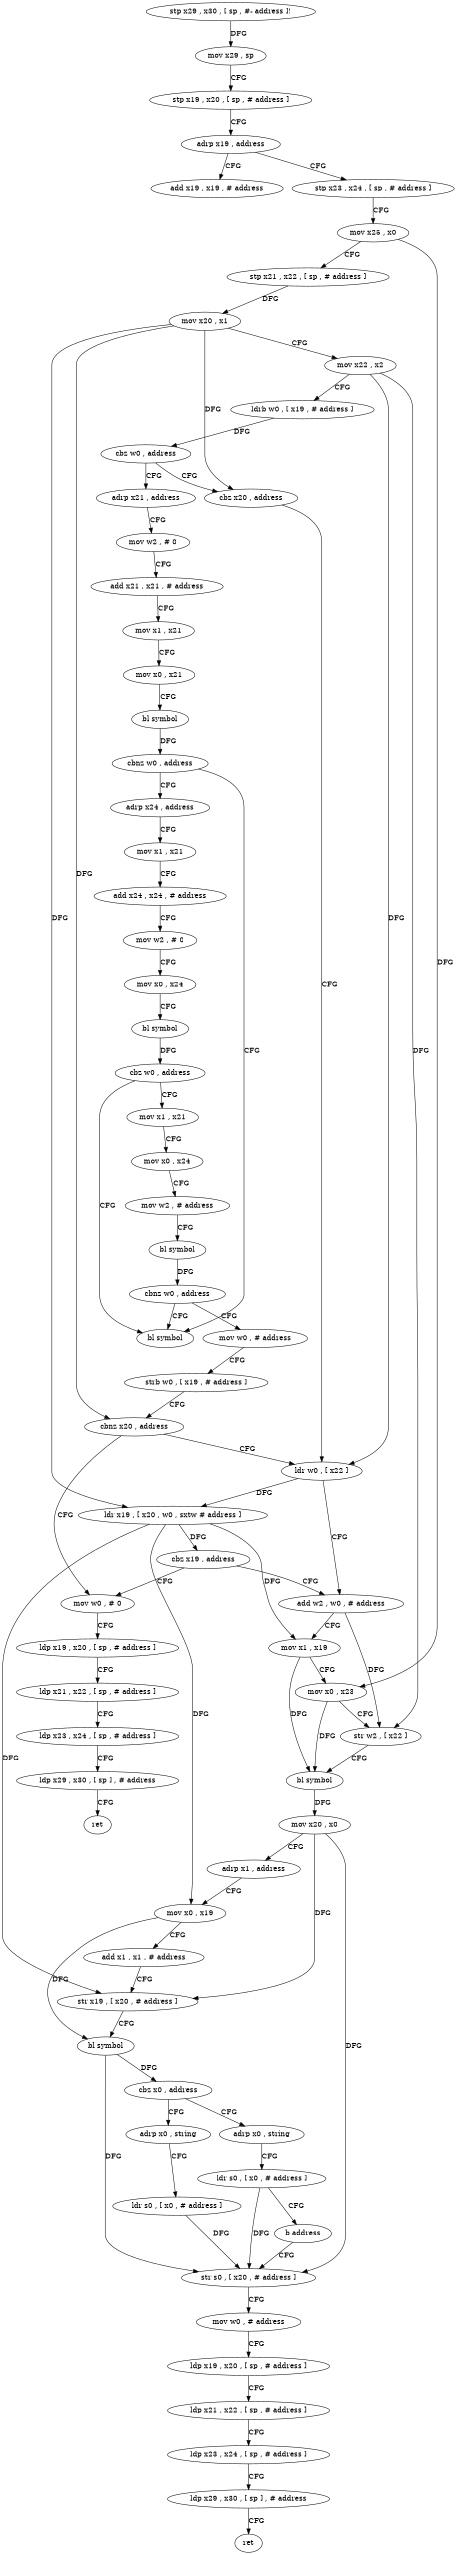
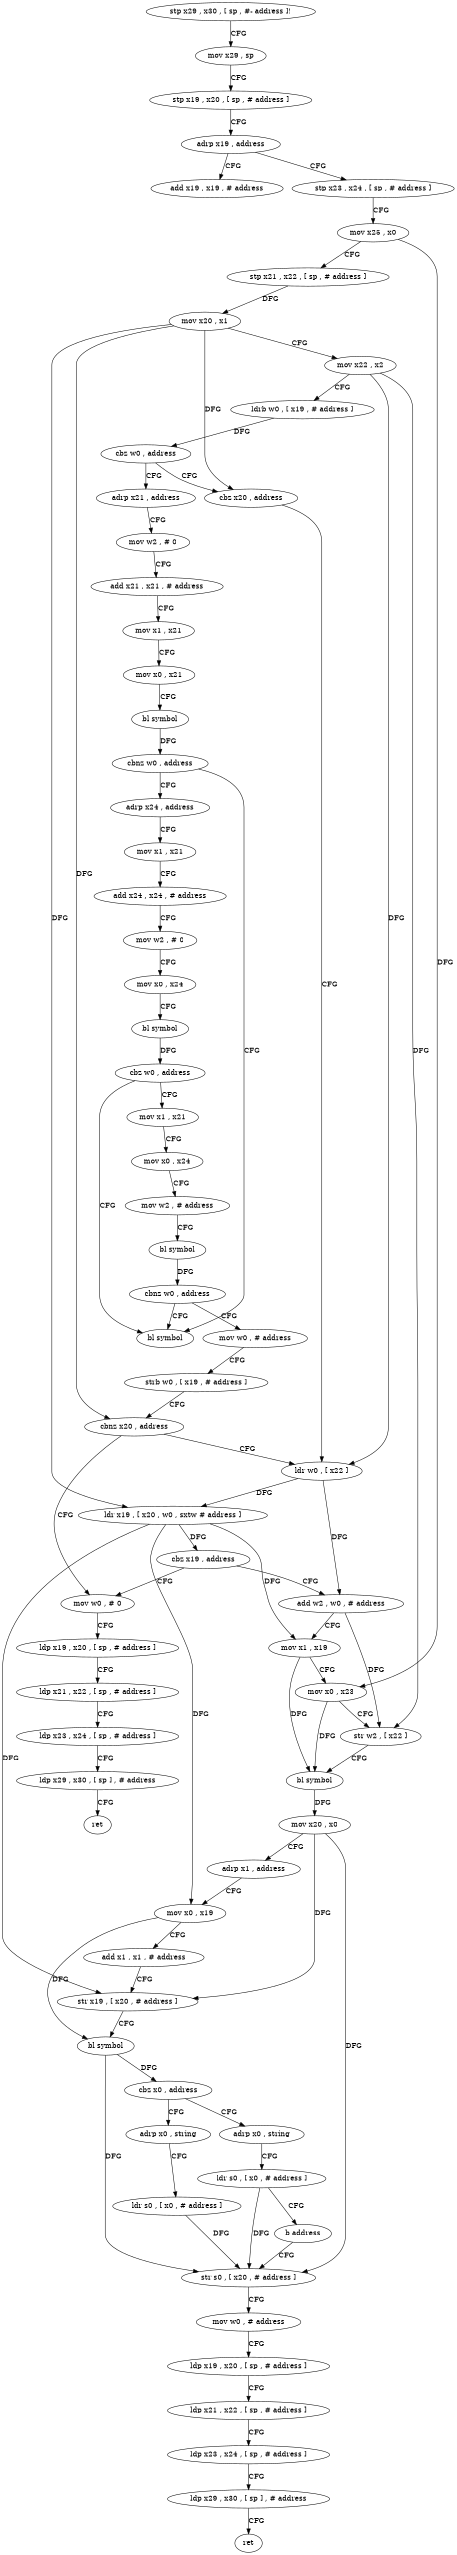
(239, 34) -> (239, 34)
(340, 1537) -> (340, 1537)
